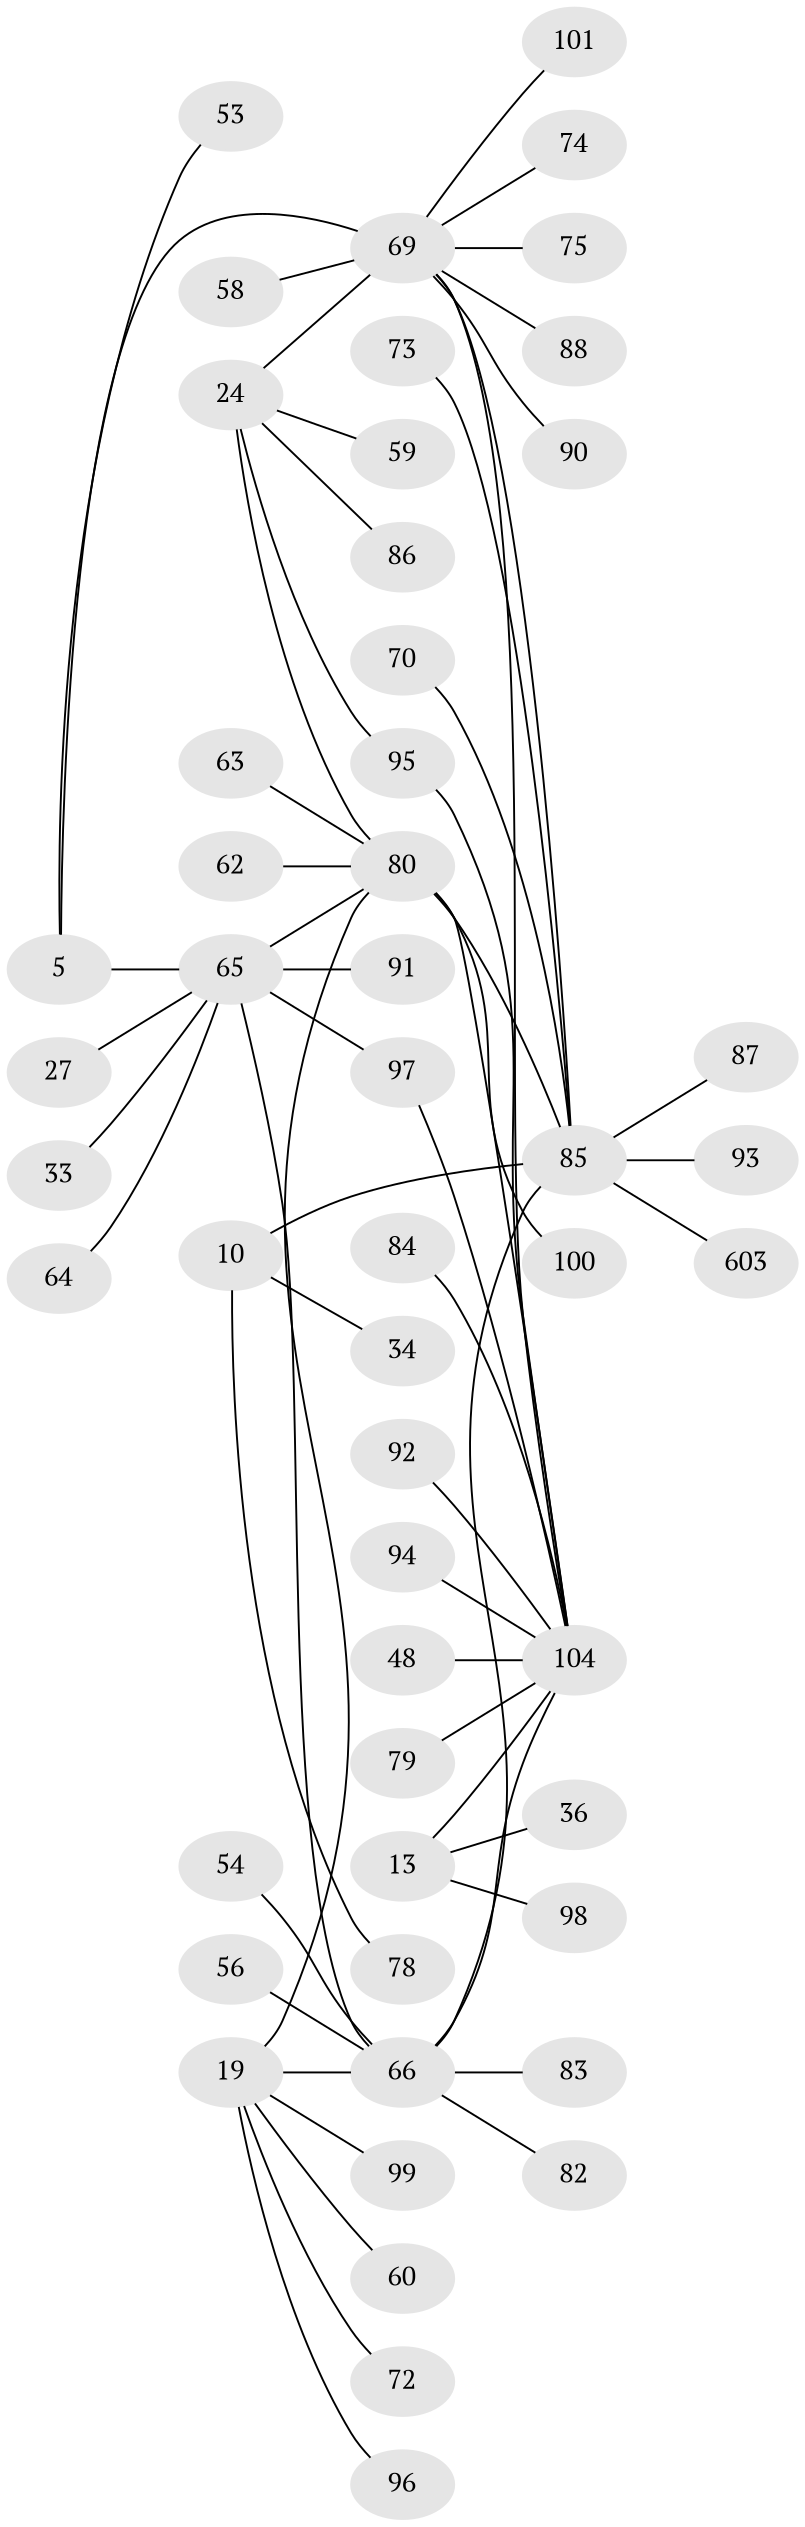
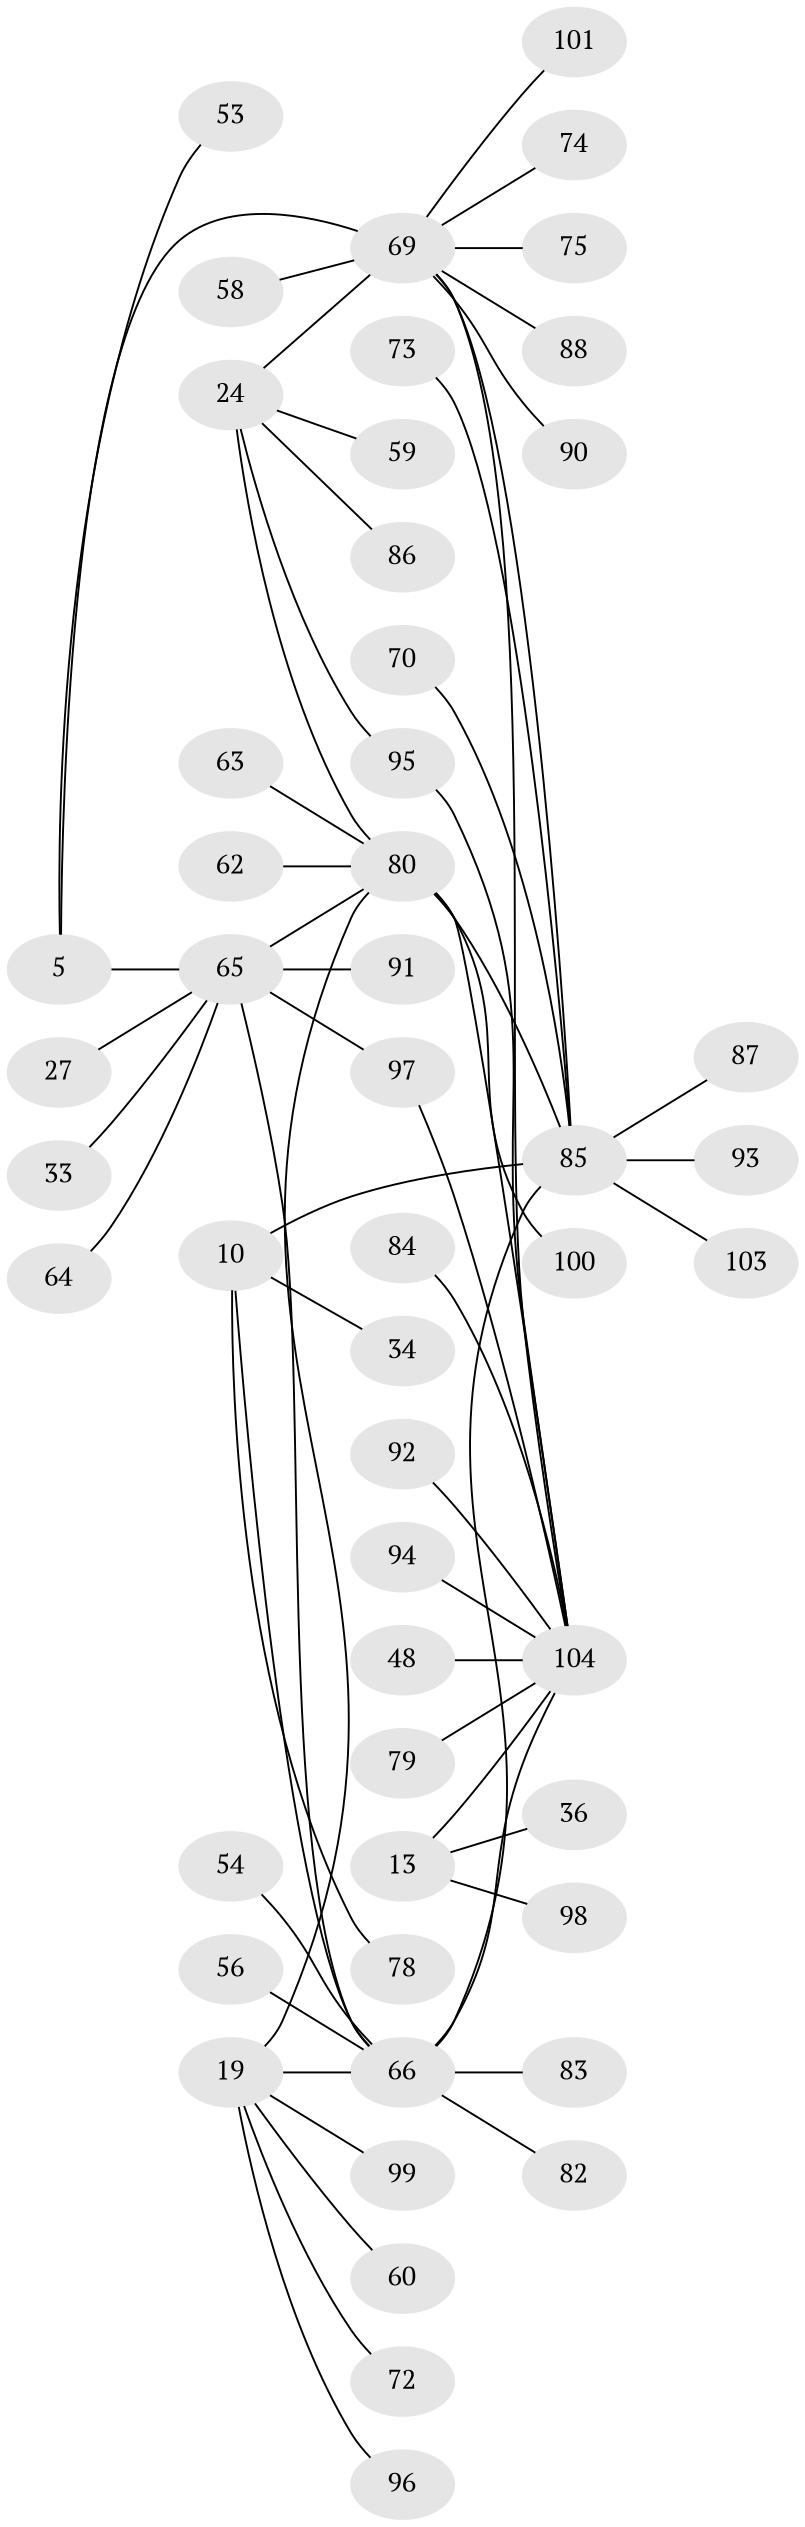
(746, 1263) -> (746, 1263)
none -> (261, 1560)
